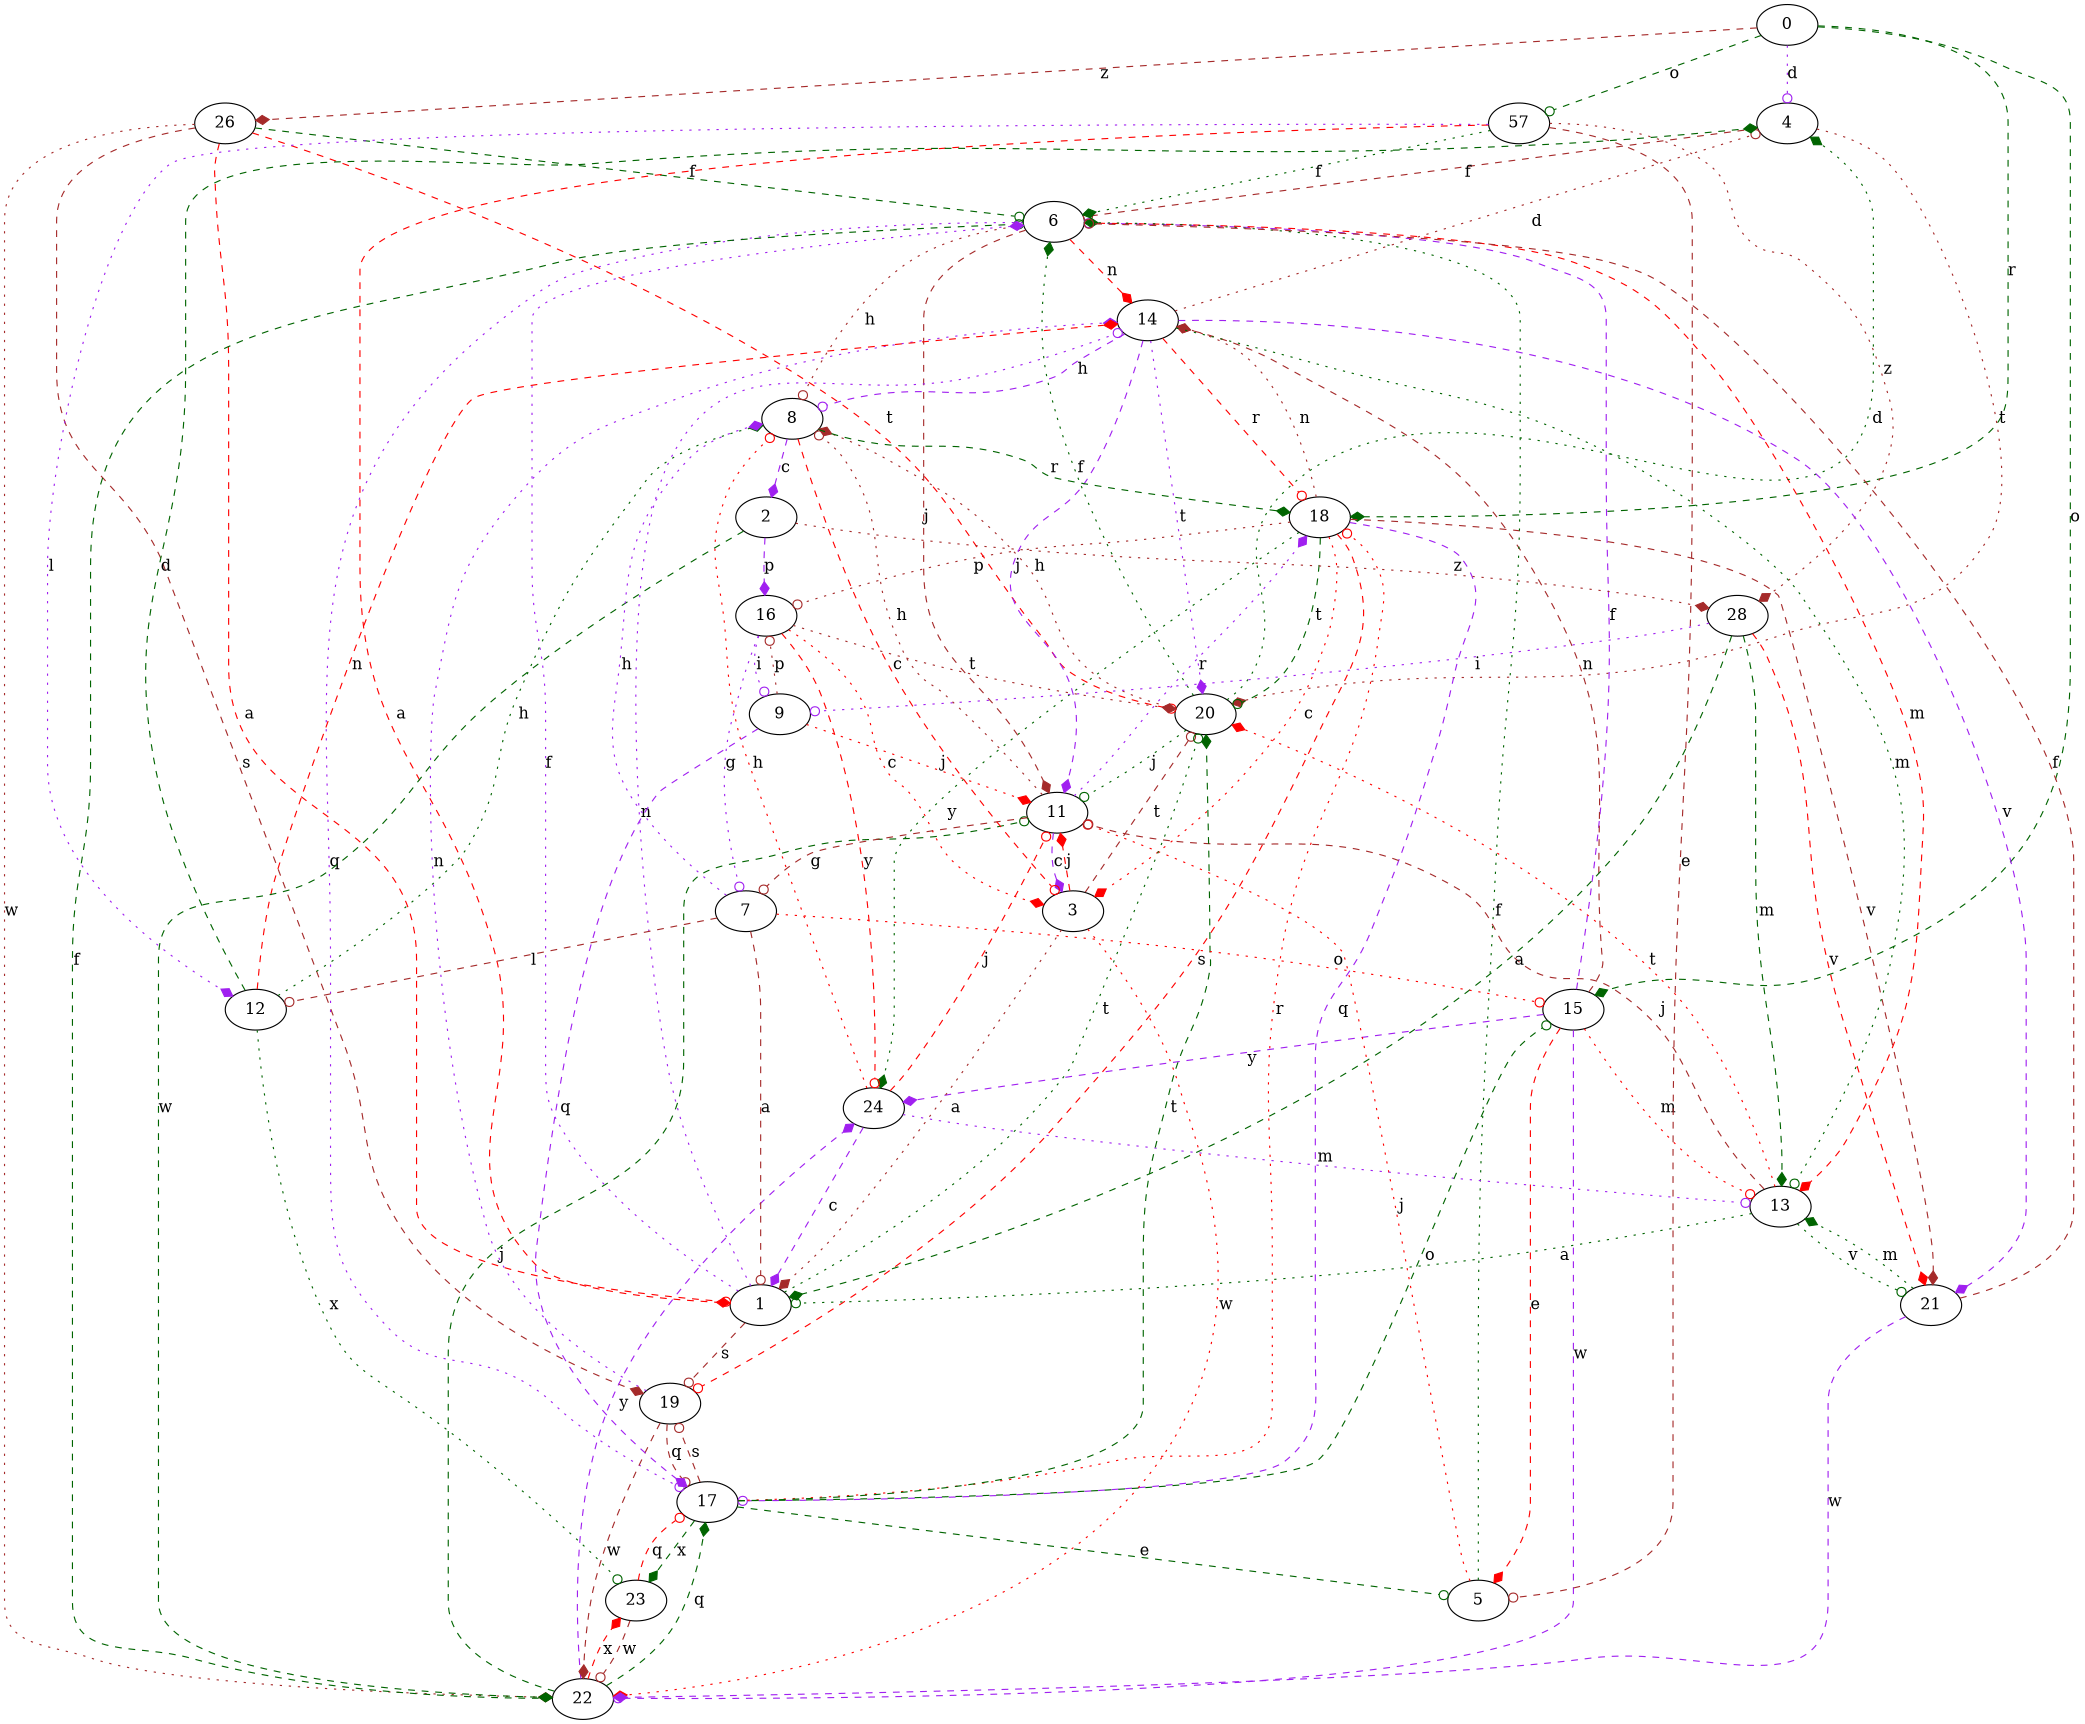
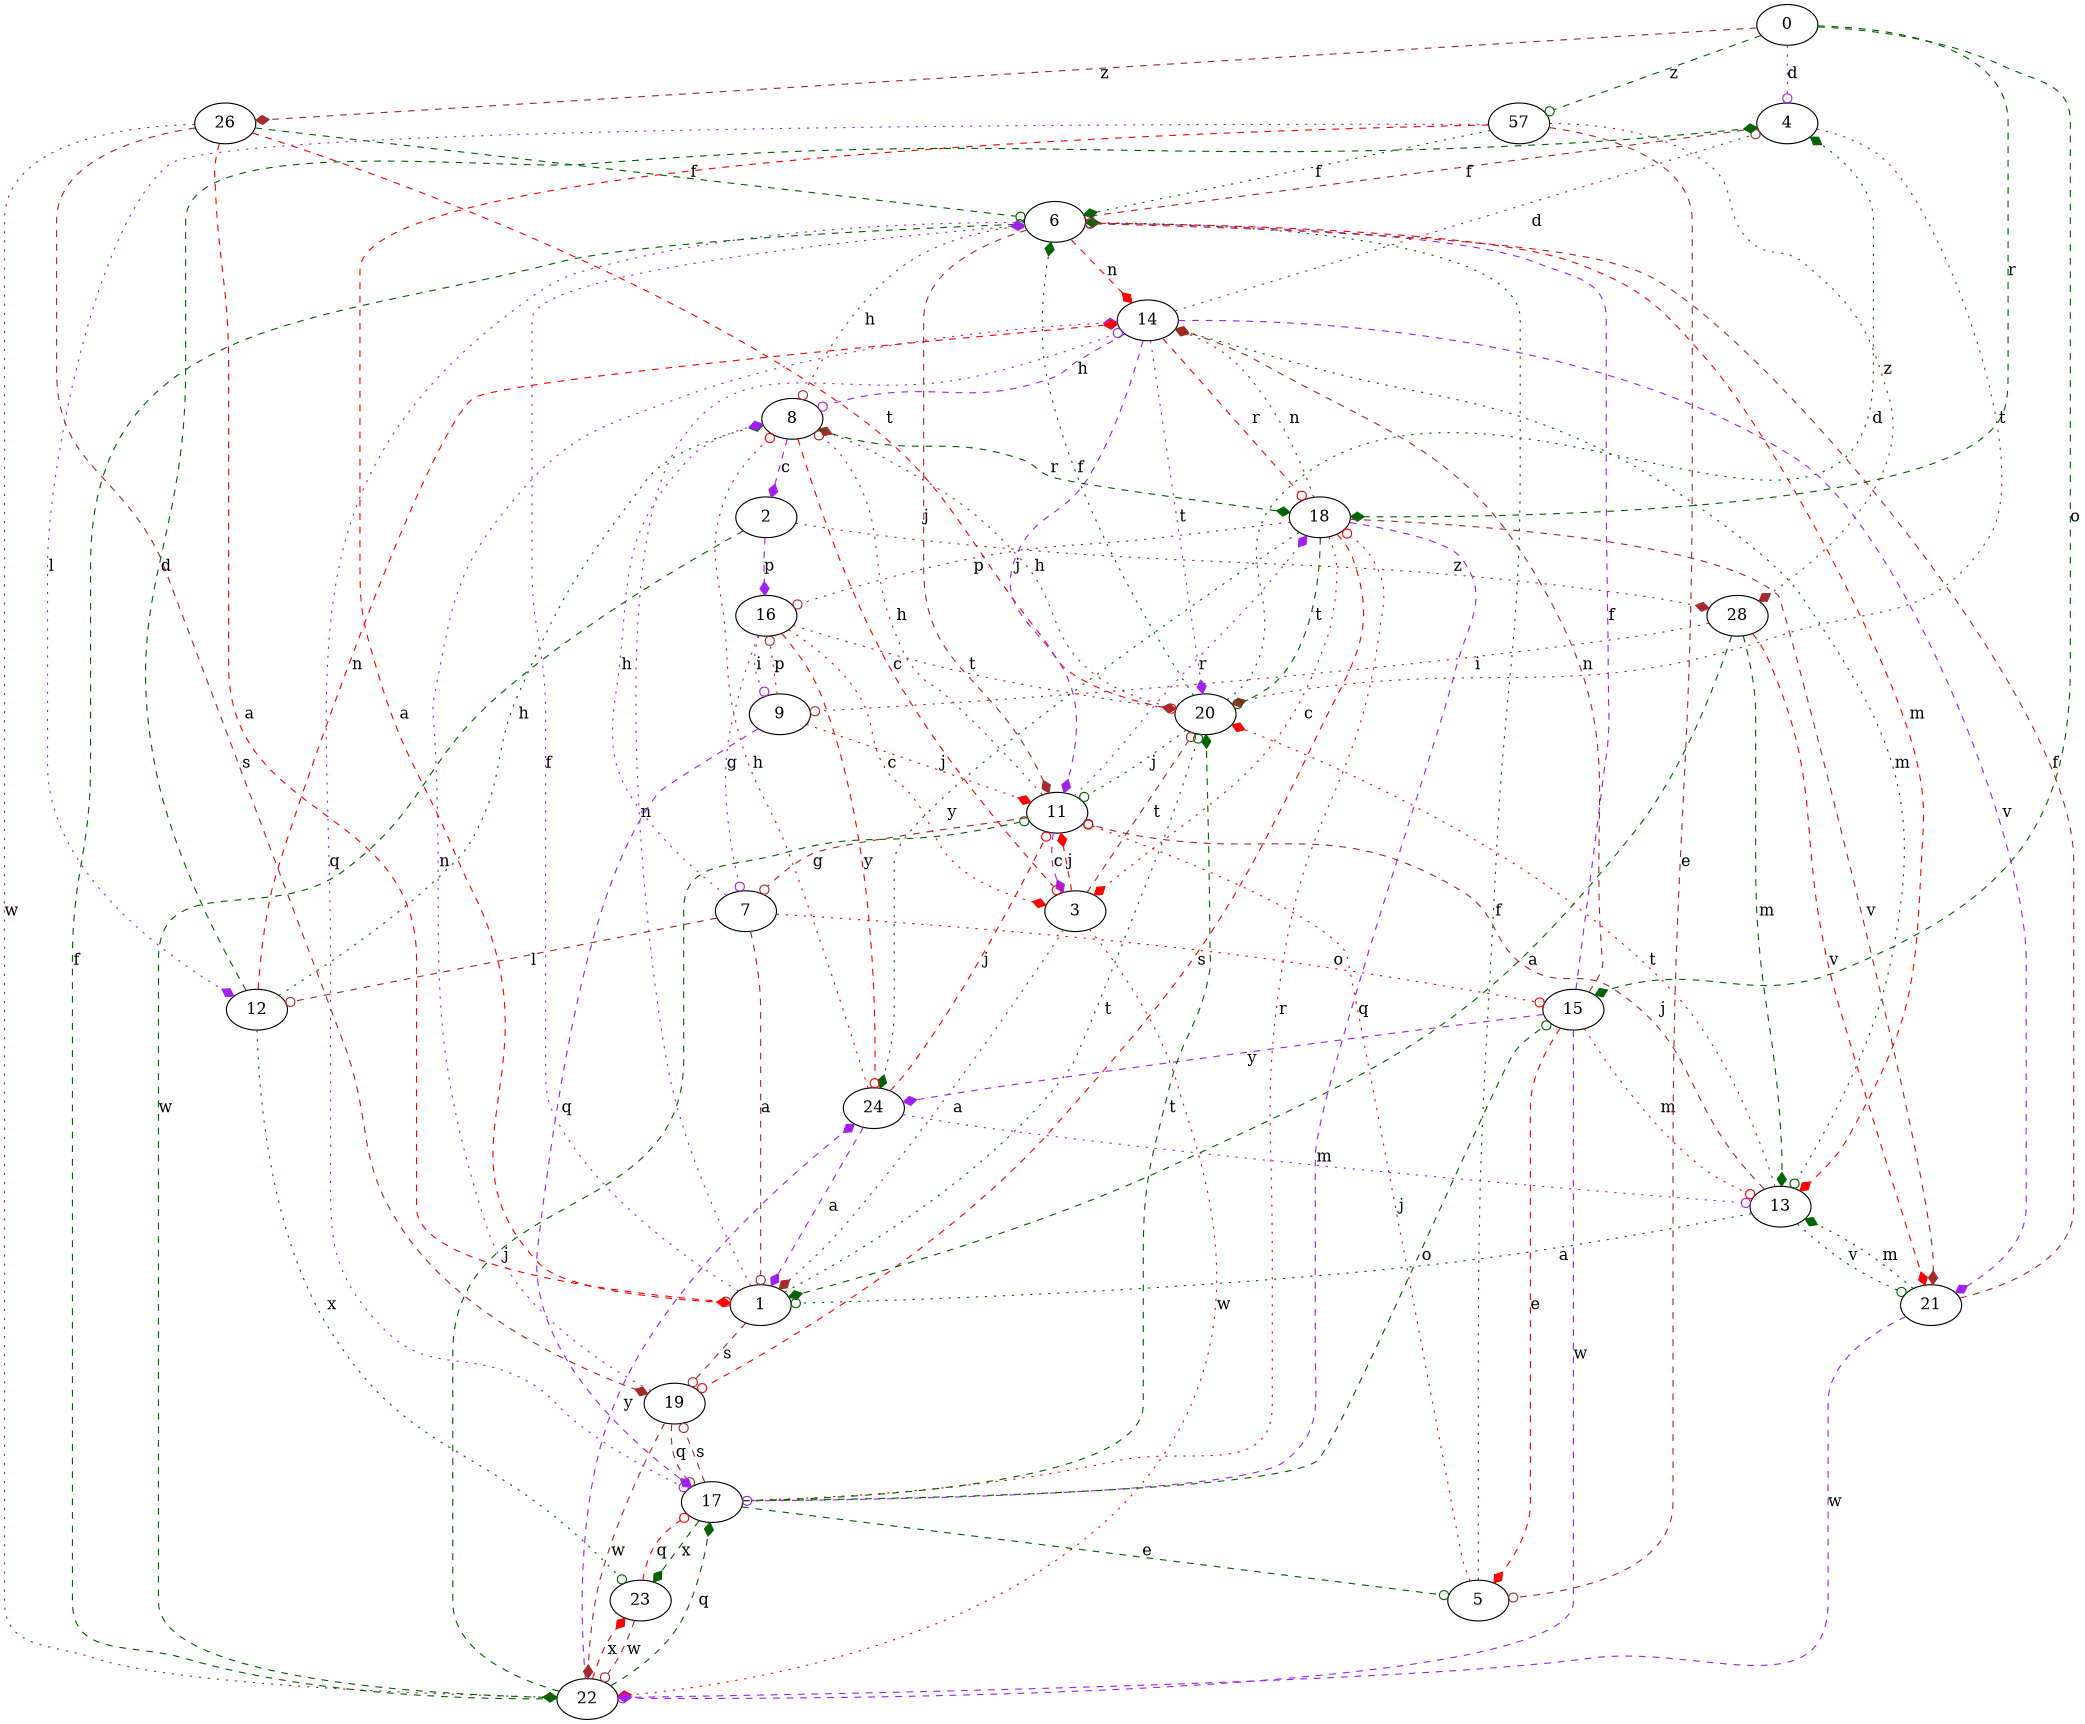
(1675, 74) -> (1674, 74)
(1266, 678) -> (1266, 678)
(833, 1207) -> (834, 1207)
